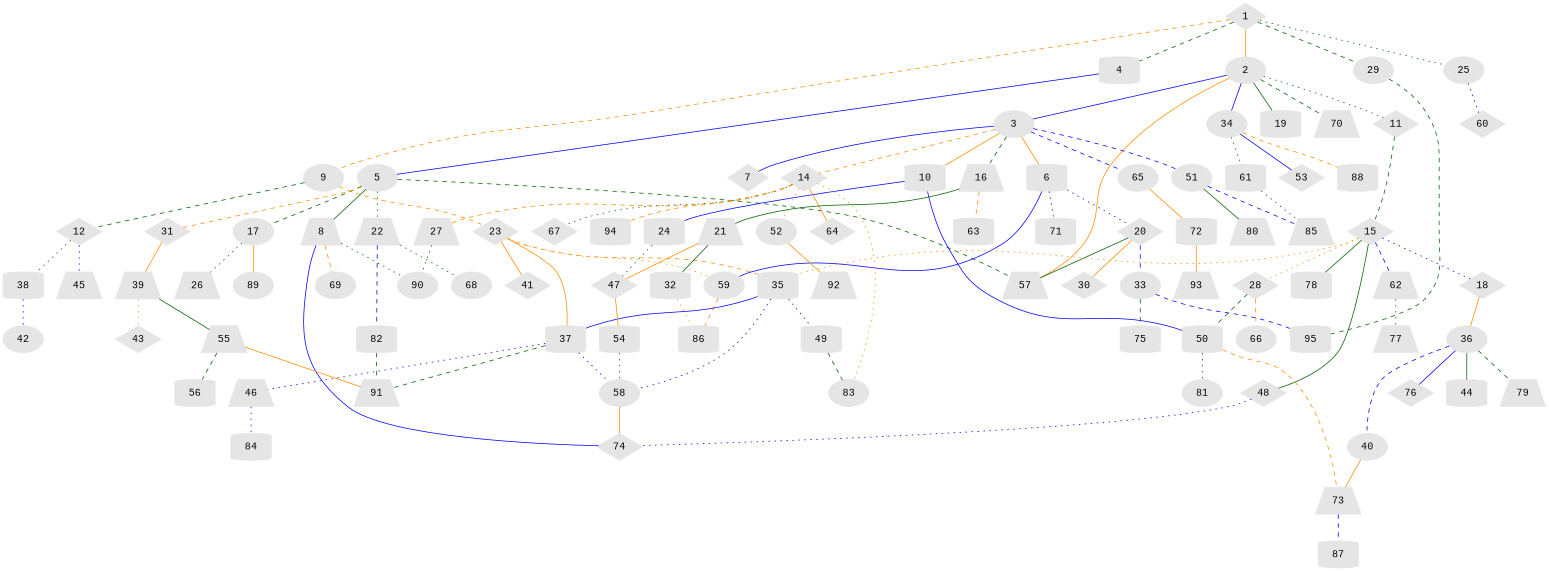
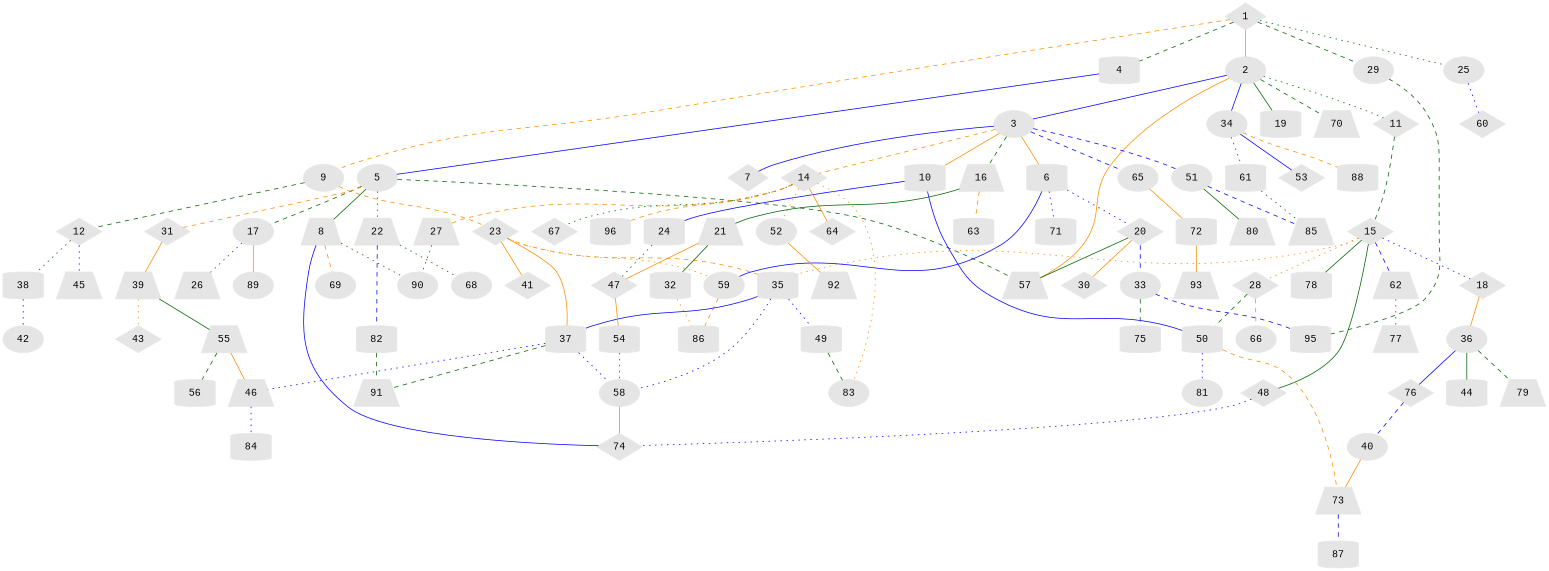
(610, 232) -> (610, 232)
(303, 367) -> (238, 366)
(1389, 373) -> (1390, 419)
